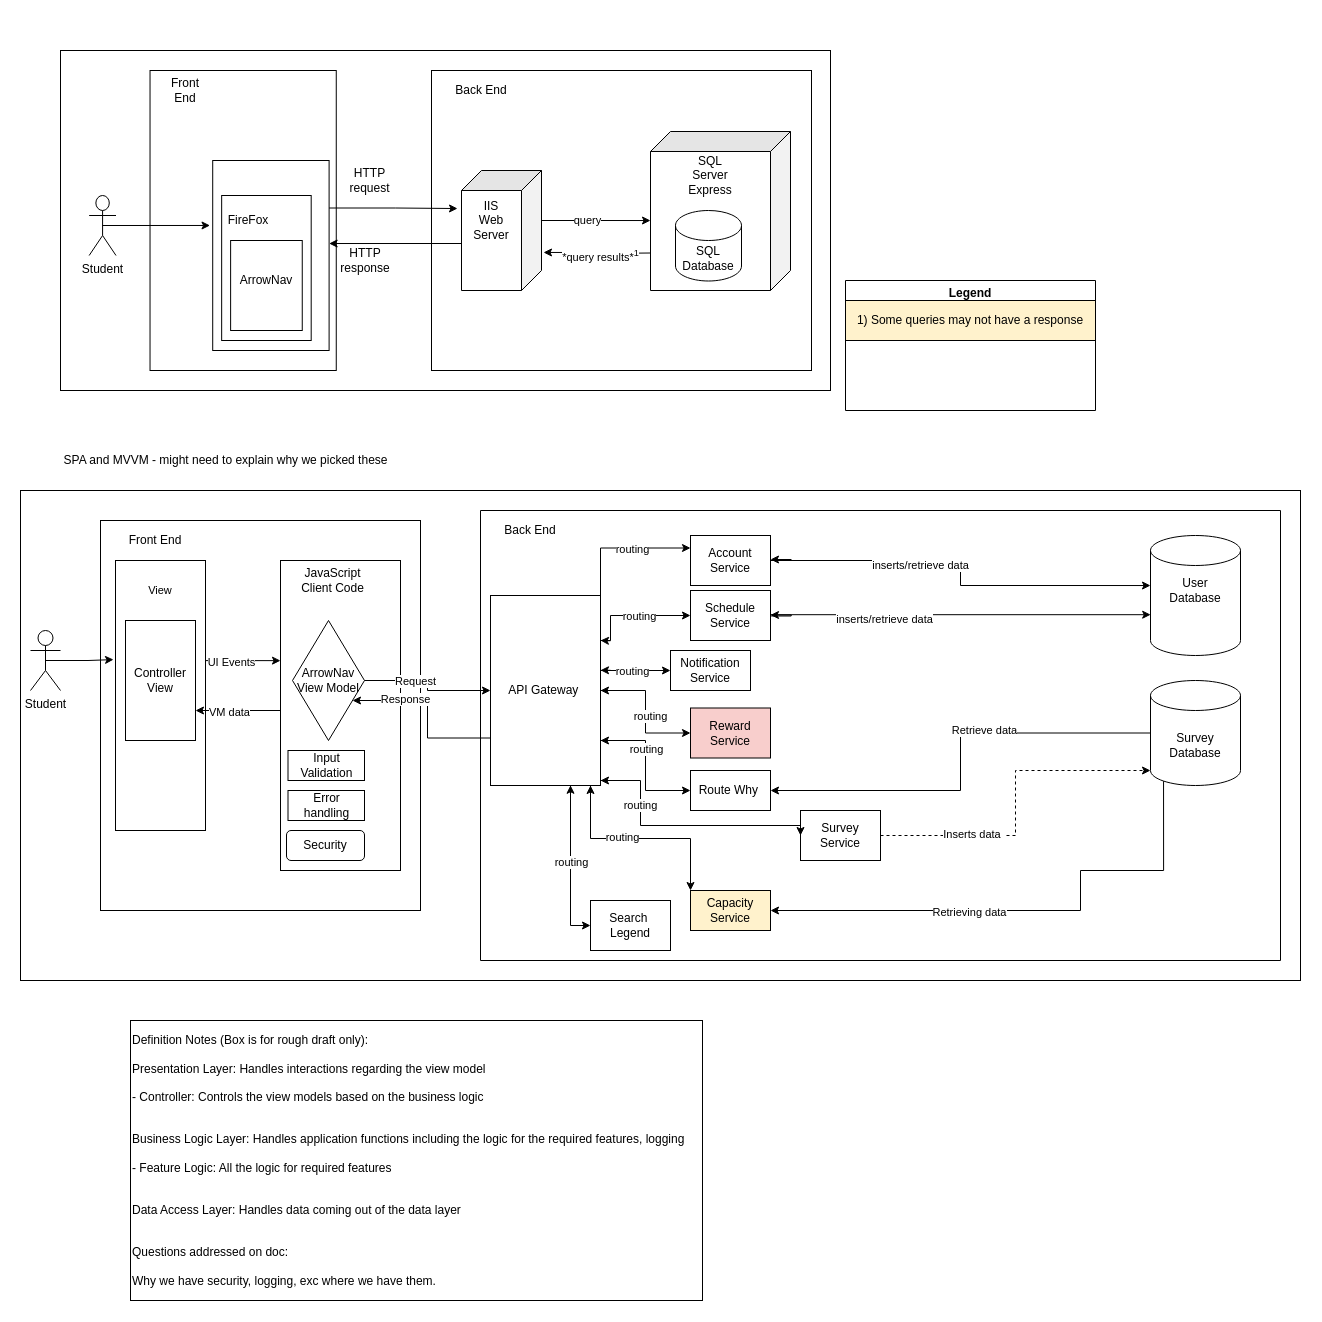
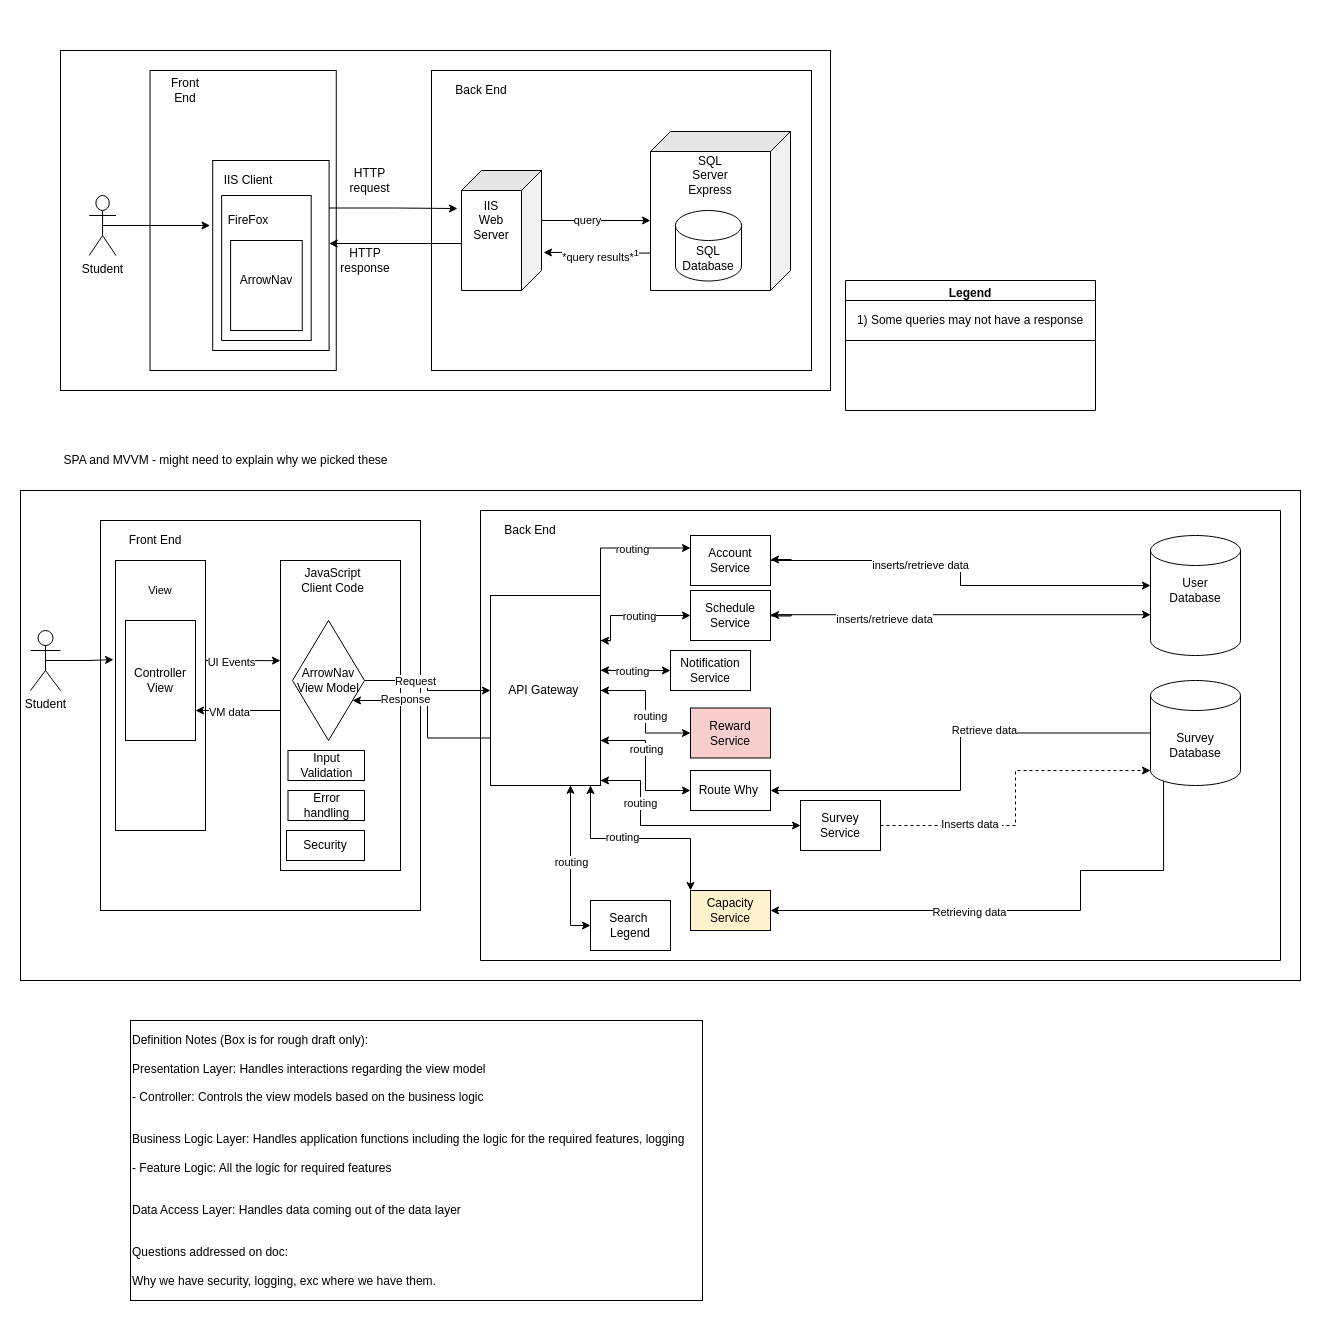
none -> (249, 181)
(971, 321) -> (971, 321)
(841, 836) -> (841, 826)
(326, 846) -> (326, 846)
